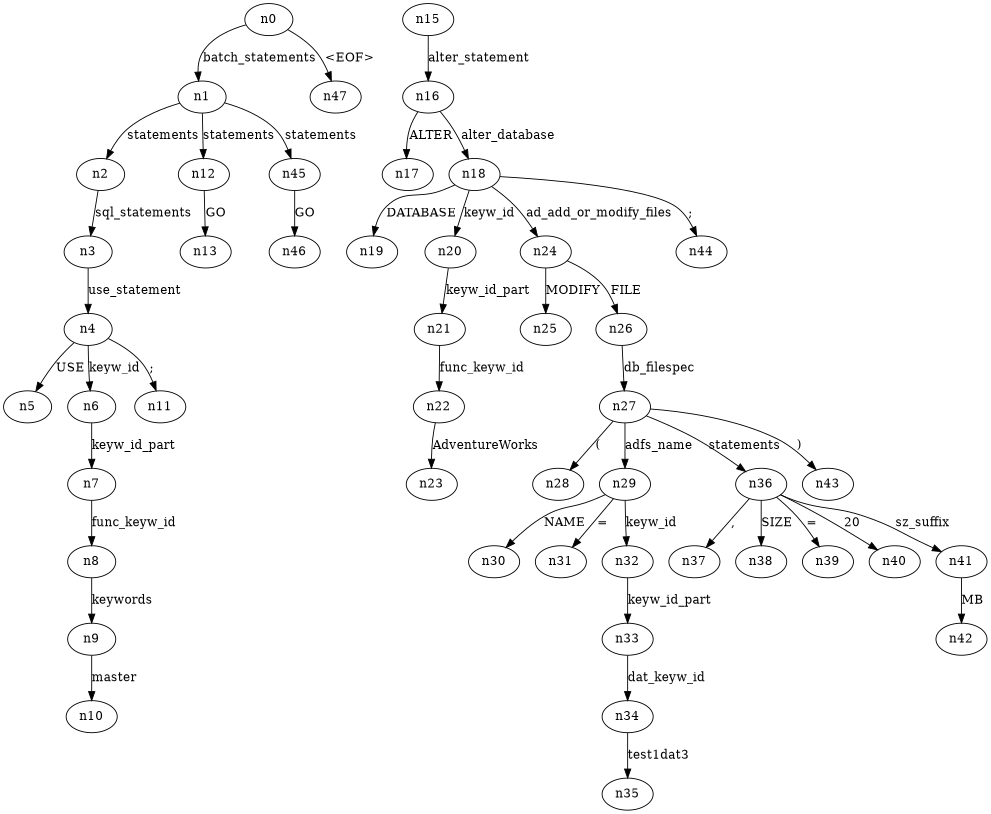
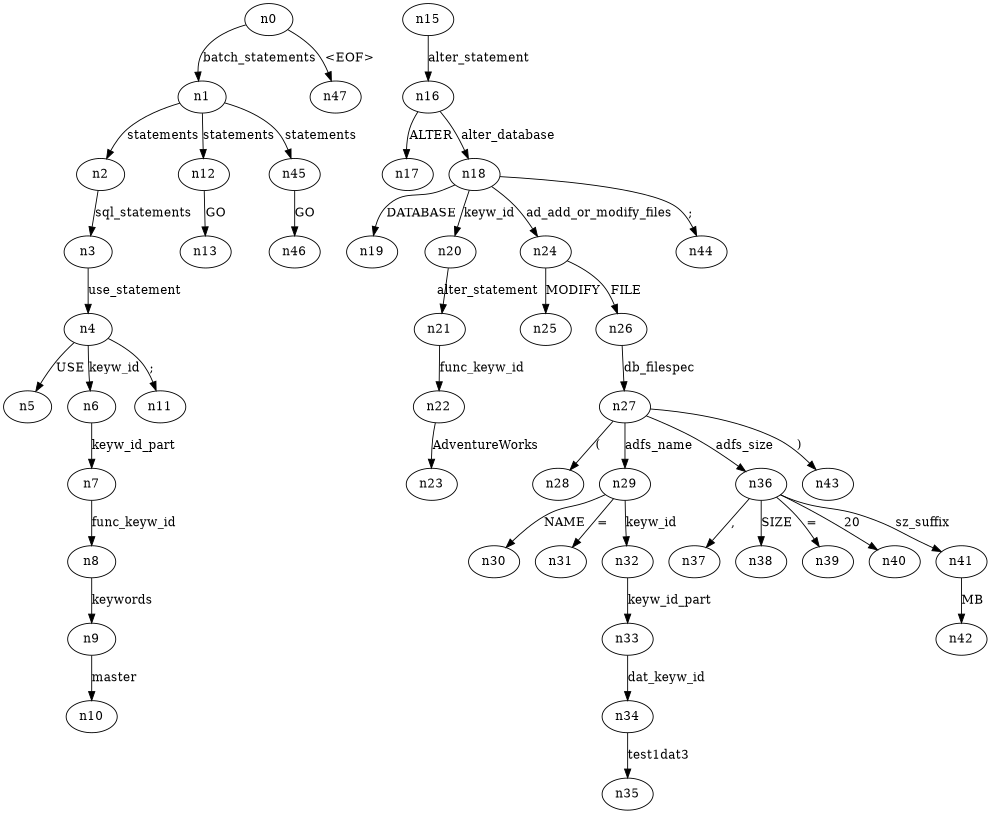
(488, 291) -> (488, 291)
(745, 446) -> (745, 446)
